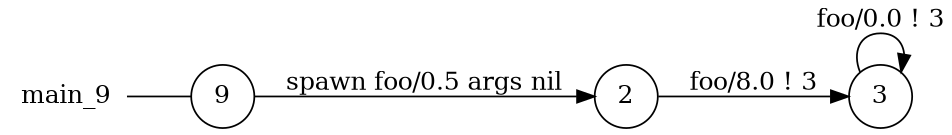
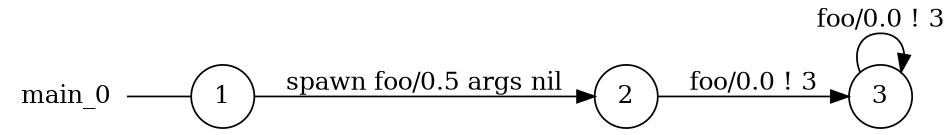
(753, 83) -> (753, 83)
(67, 96) -> (67, 96)
(223, 96) -> (223, 96)
